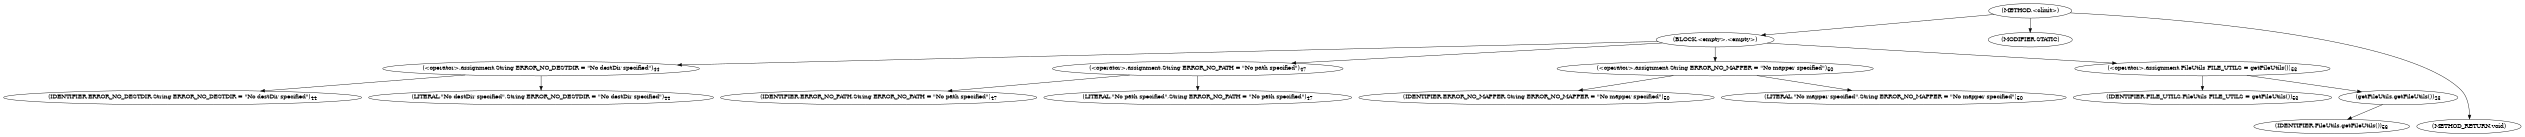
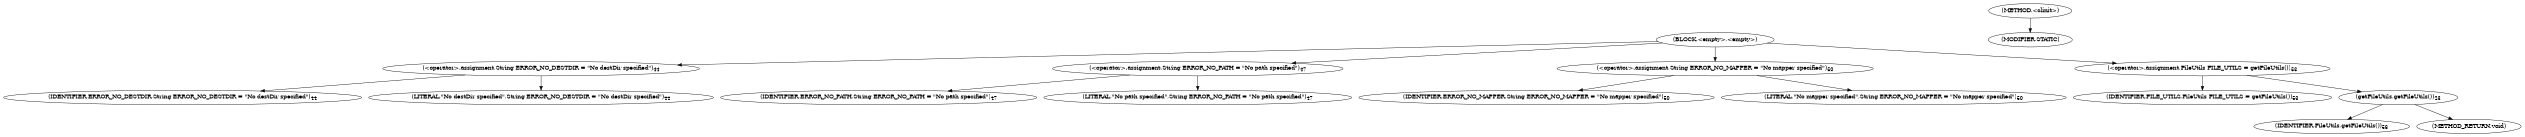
(1880, 25) -> none
(2284, 33) -> (2432, 111)
